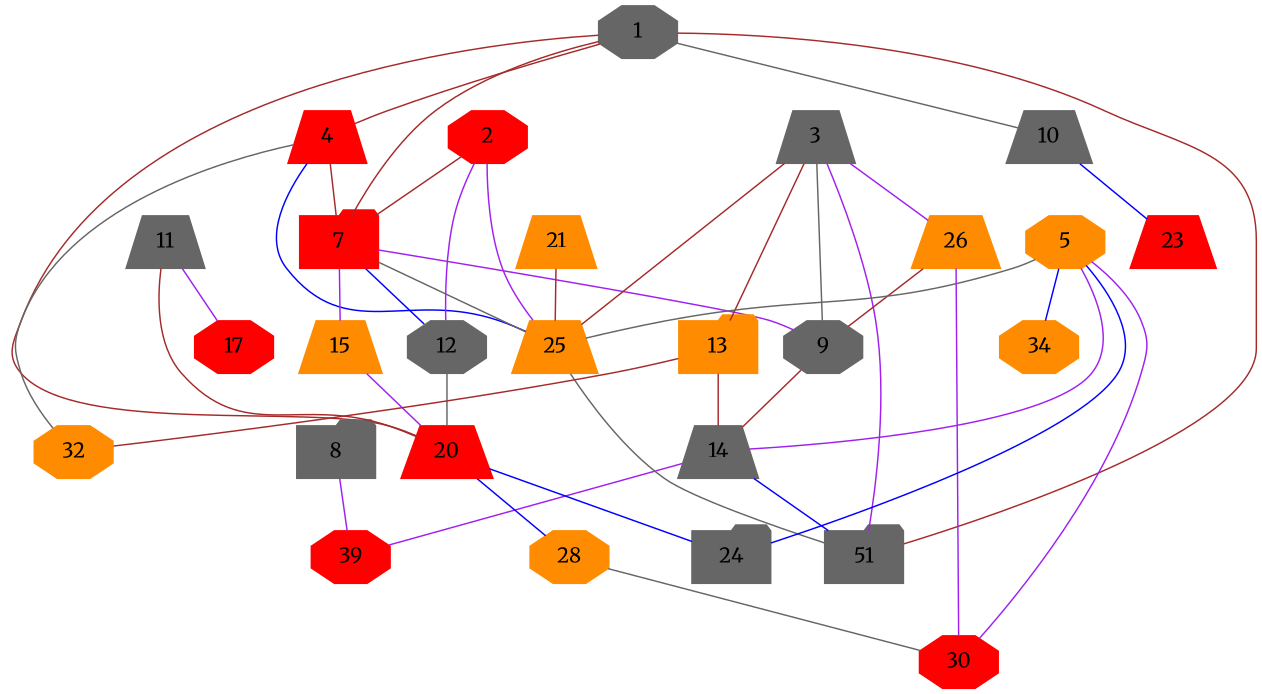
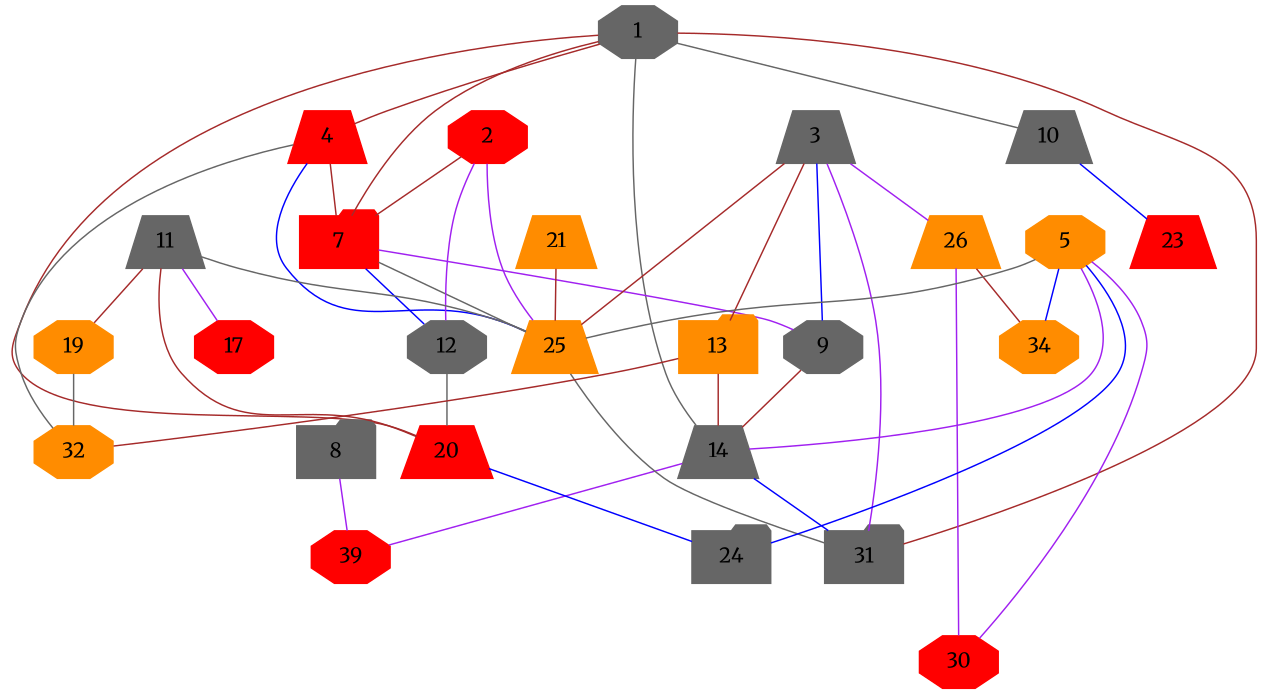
(820, 242) -> (820, 242)
none -> (639, 248)
(902, 285) -> (998, 295)
none -> (364, 292)
none -> (74, 347)
(341, 347) -> none
(569, 557) -> none
(864, 557) -> (864, 557)
